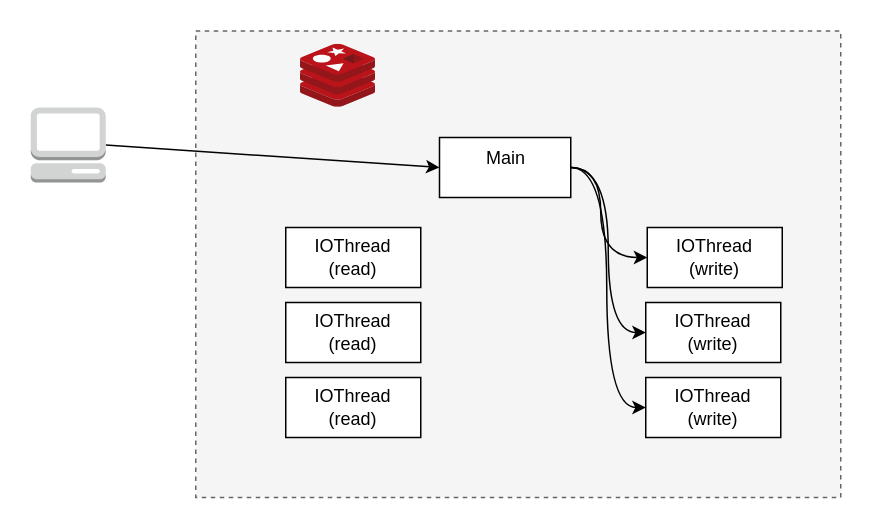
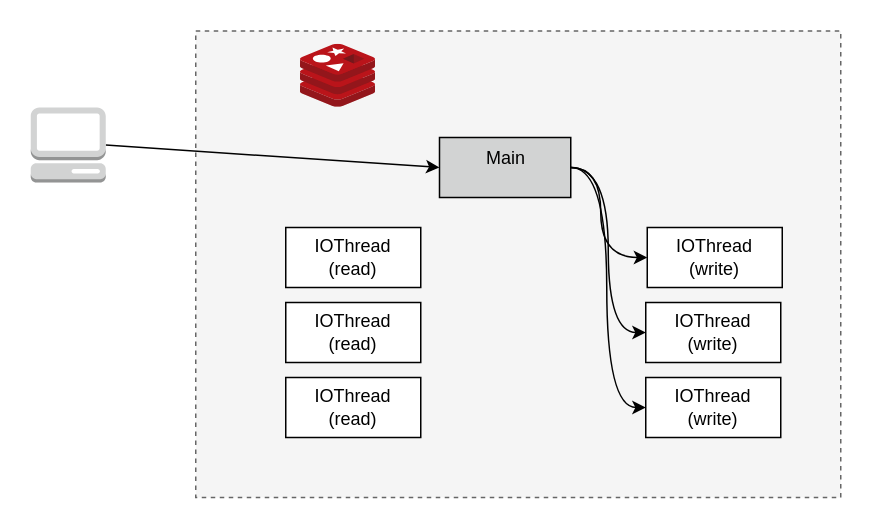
(505, 167) -> (505, 167)
